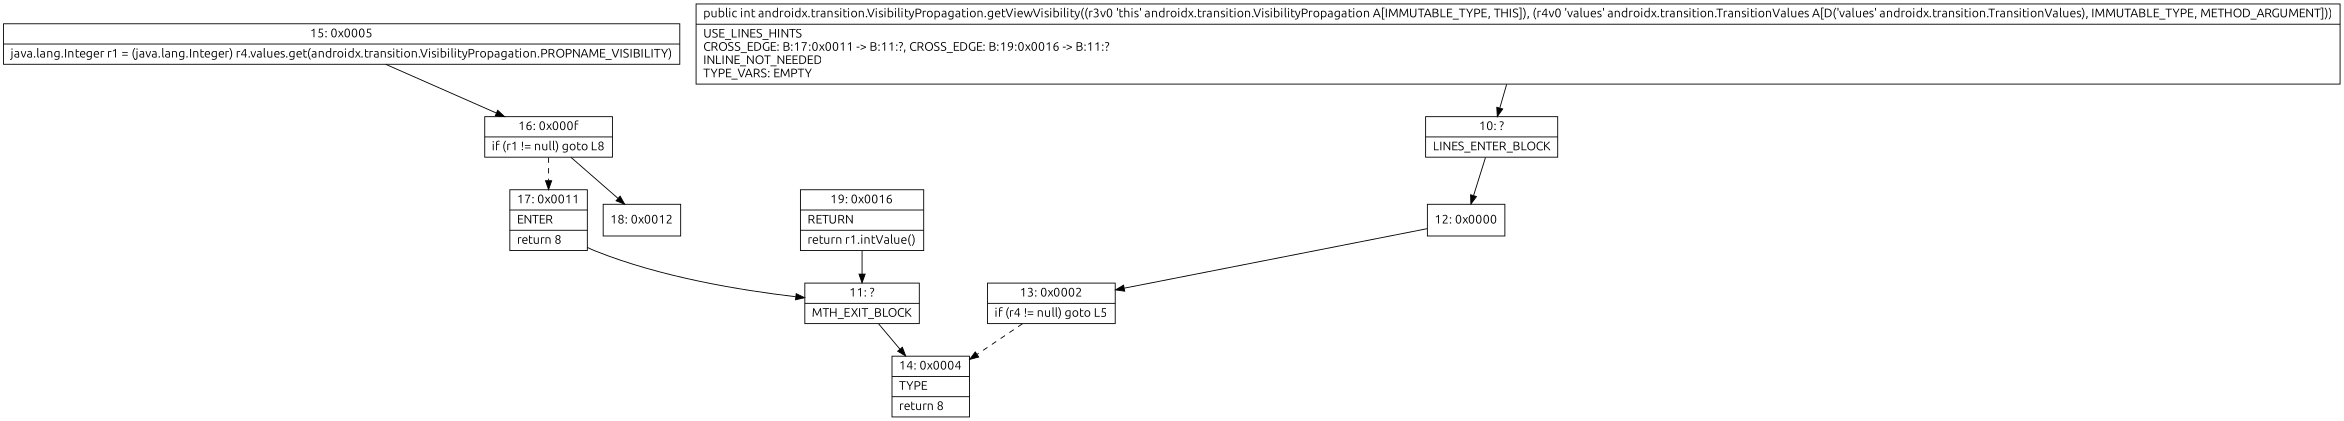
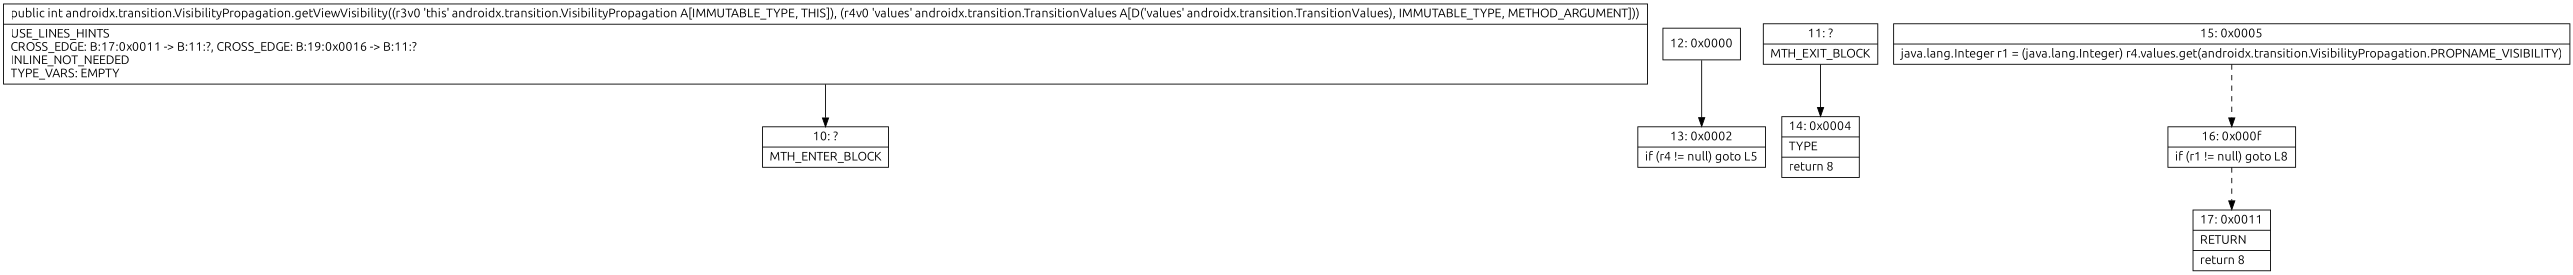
(441, 89) -> (2232, 91)
(1492, 147) -> (826, 157)
(1480, 176) -> none
(535, 220) -> (2223, 240)
(642, 220) -> none
(862, 220) -> none
(690, 279) -> none
(1000, 339) -> none
